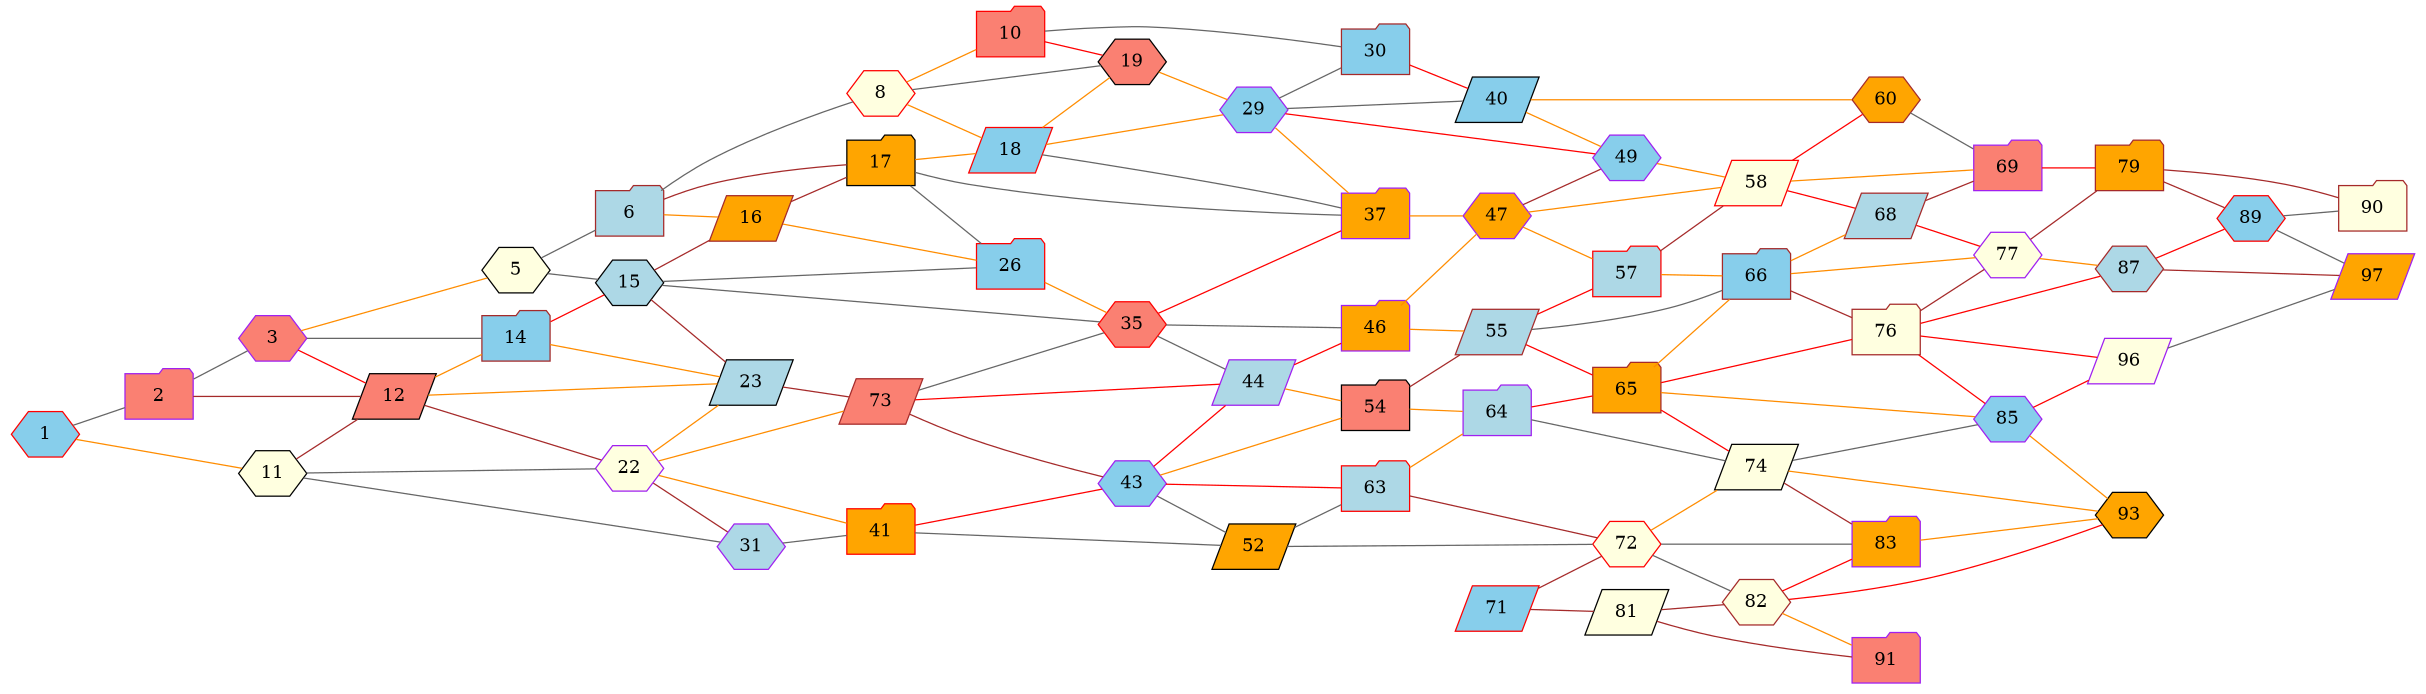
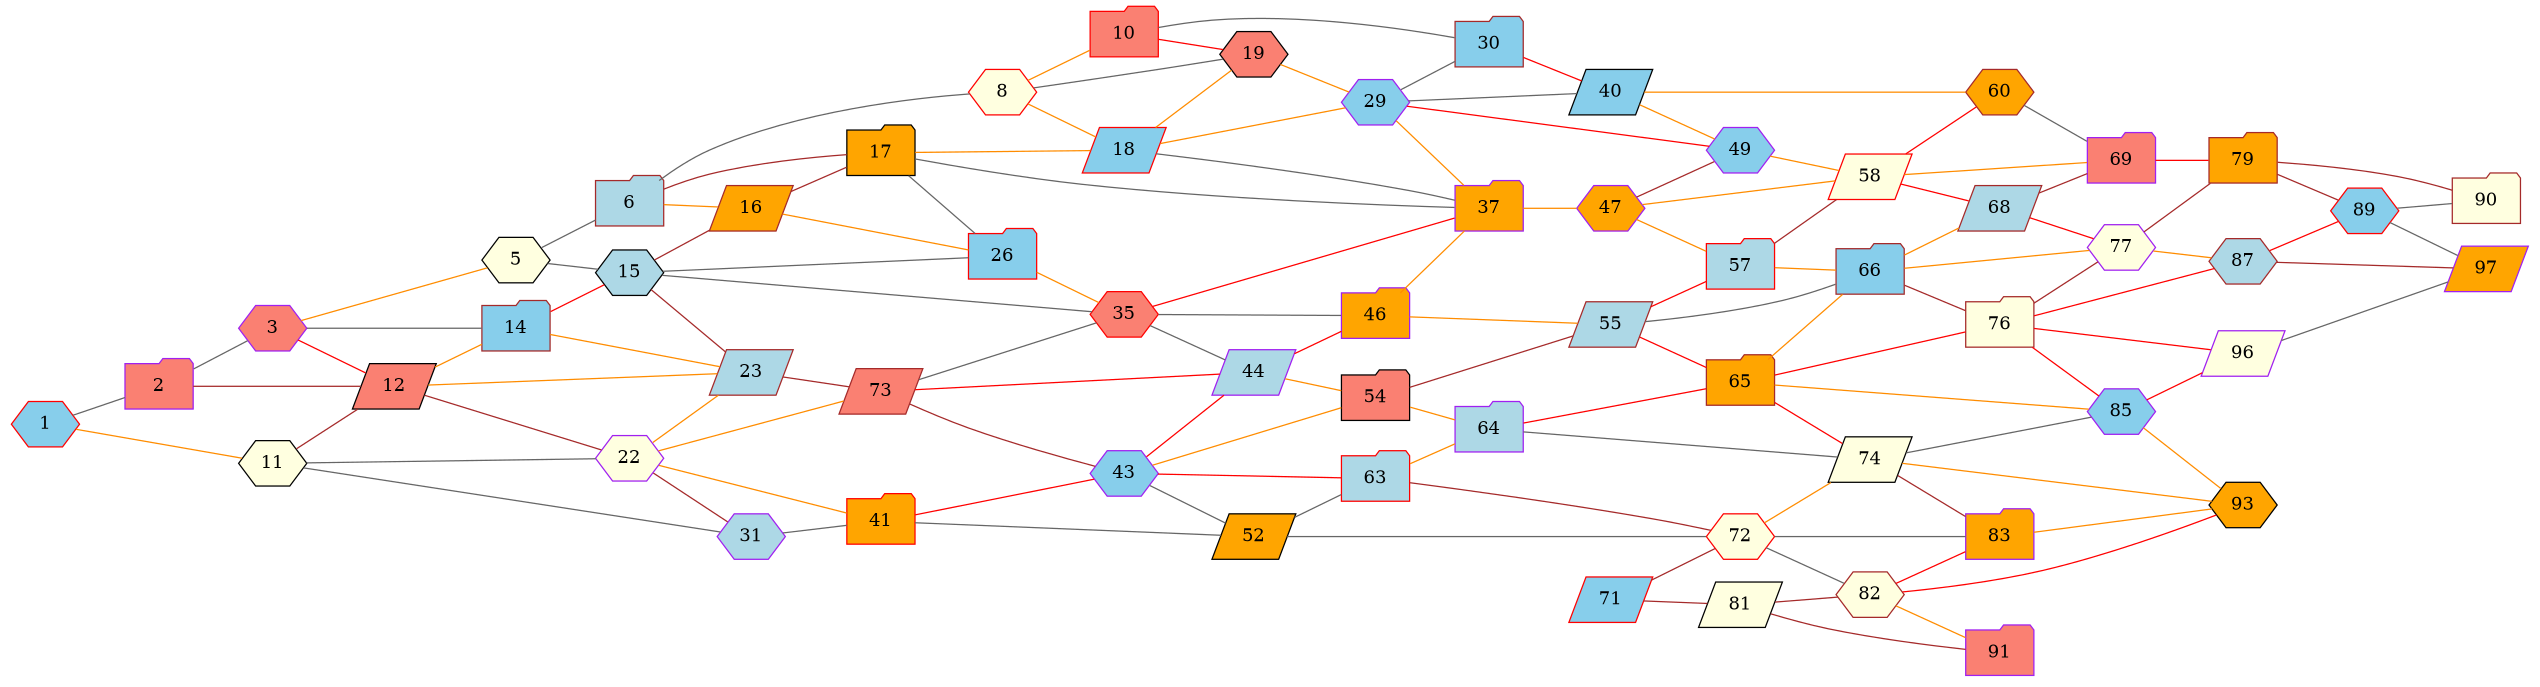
(1439, 270) -> (1432, 262)
(751, 383) -> (751, 372)
